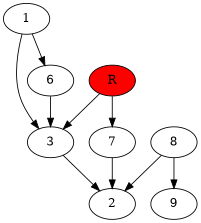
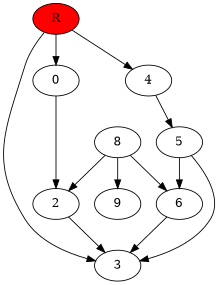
(27, 19) -> (179, 142)
none -> (149, 81)
(112, 142) -> (56, 81)
(78, 170) -> (84, 232)
none -> (145, 170)
